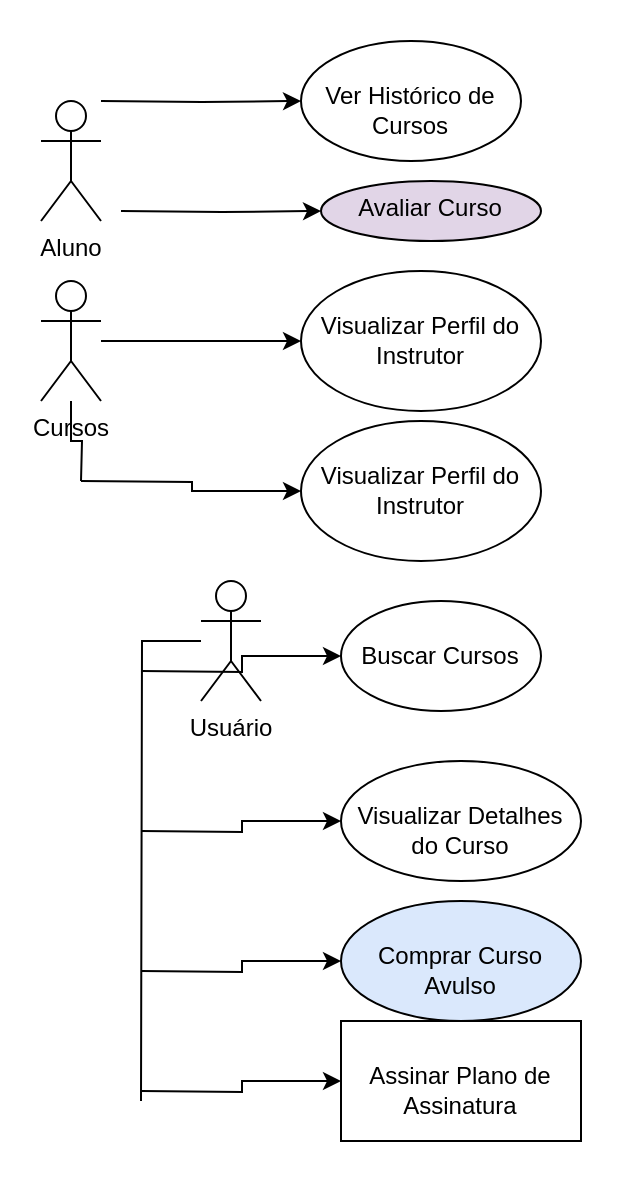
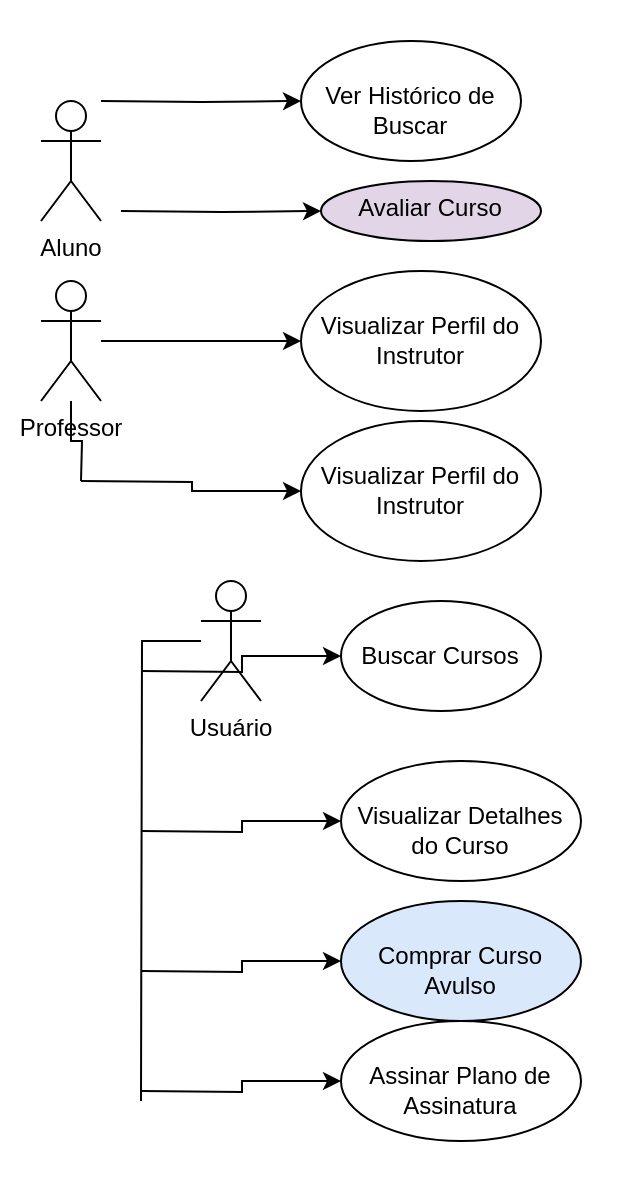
(411, 84) -> (411, 84)
(72, 429) -> (72, 429)
(461, 1081) -> (461, 1081)
